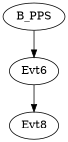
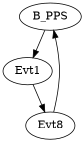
(34, 71) -> (28, 71)
none -> (59, 75)
